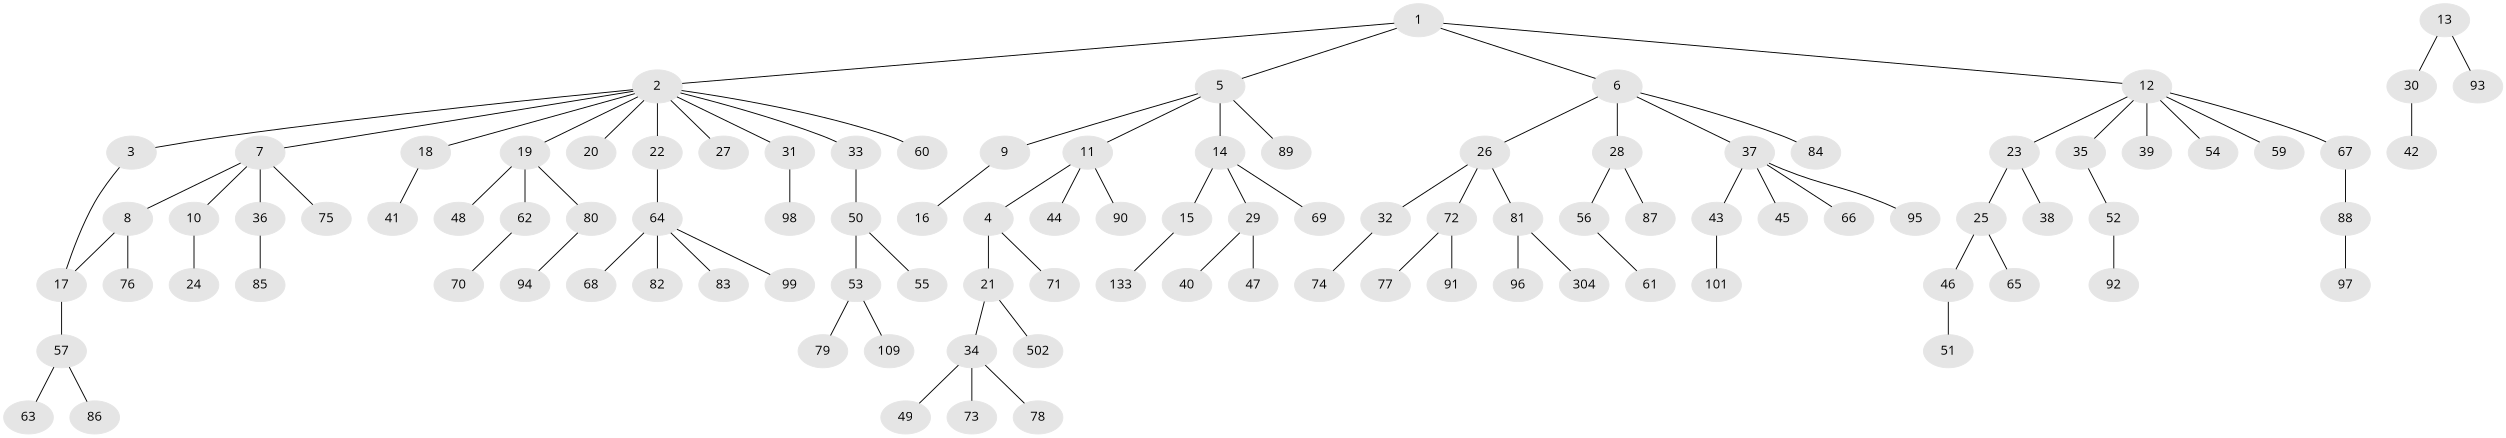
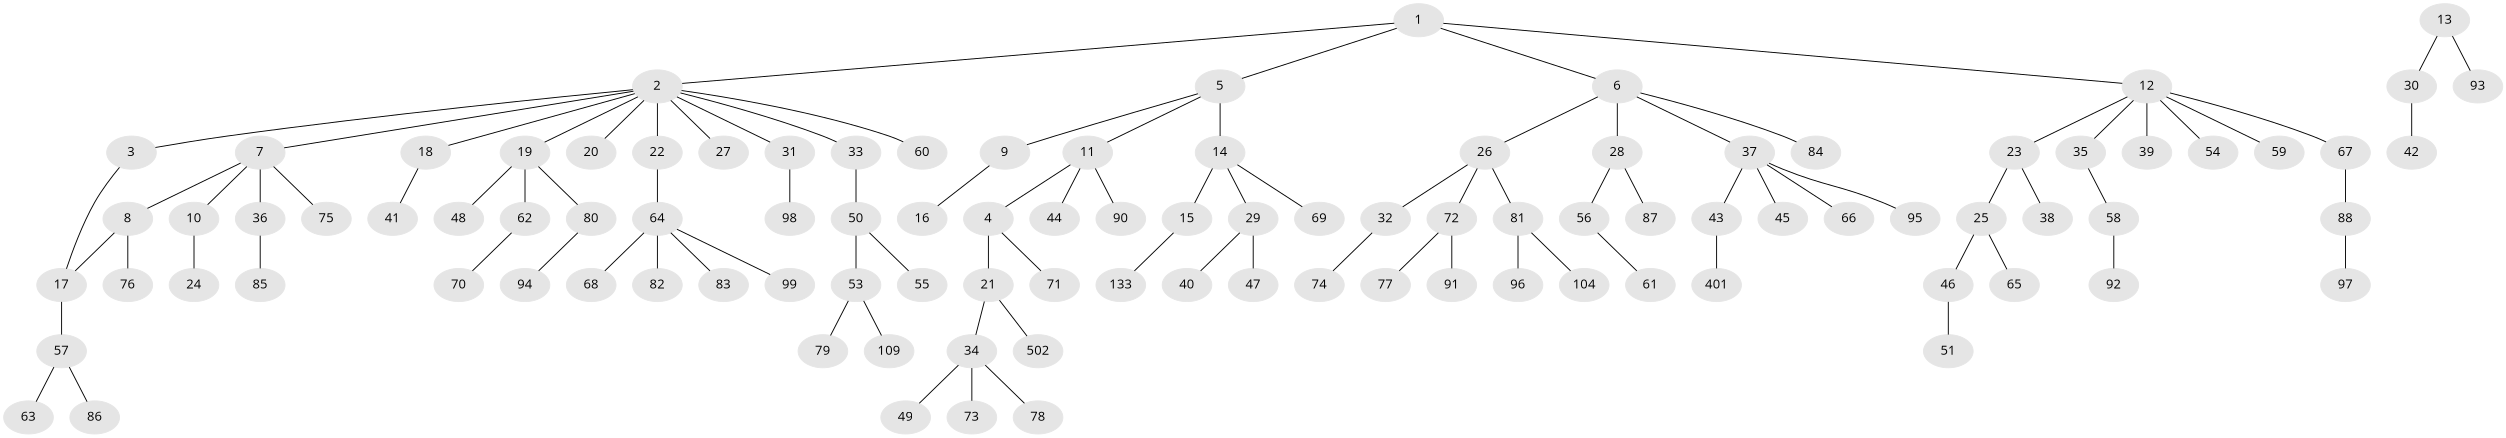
(1286, 153) -> none
(2114, 219) -> (2114, 219)
(1584, 285) -> (1584, 285)
(1717, 285) -> (1717, 285)
